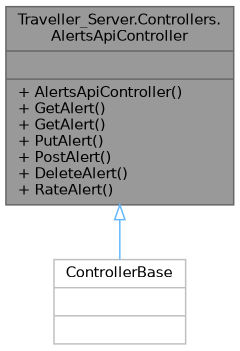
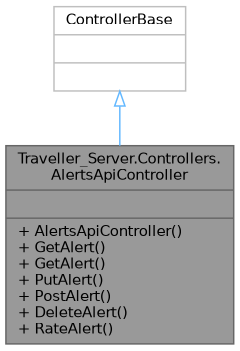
(120, 240) -> (120, 126)
